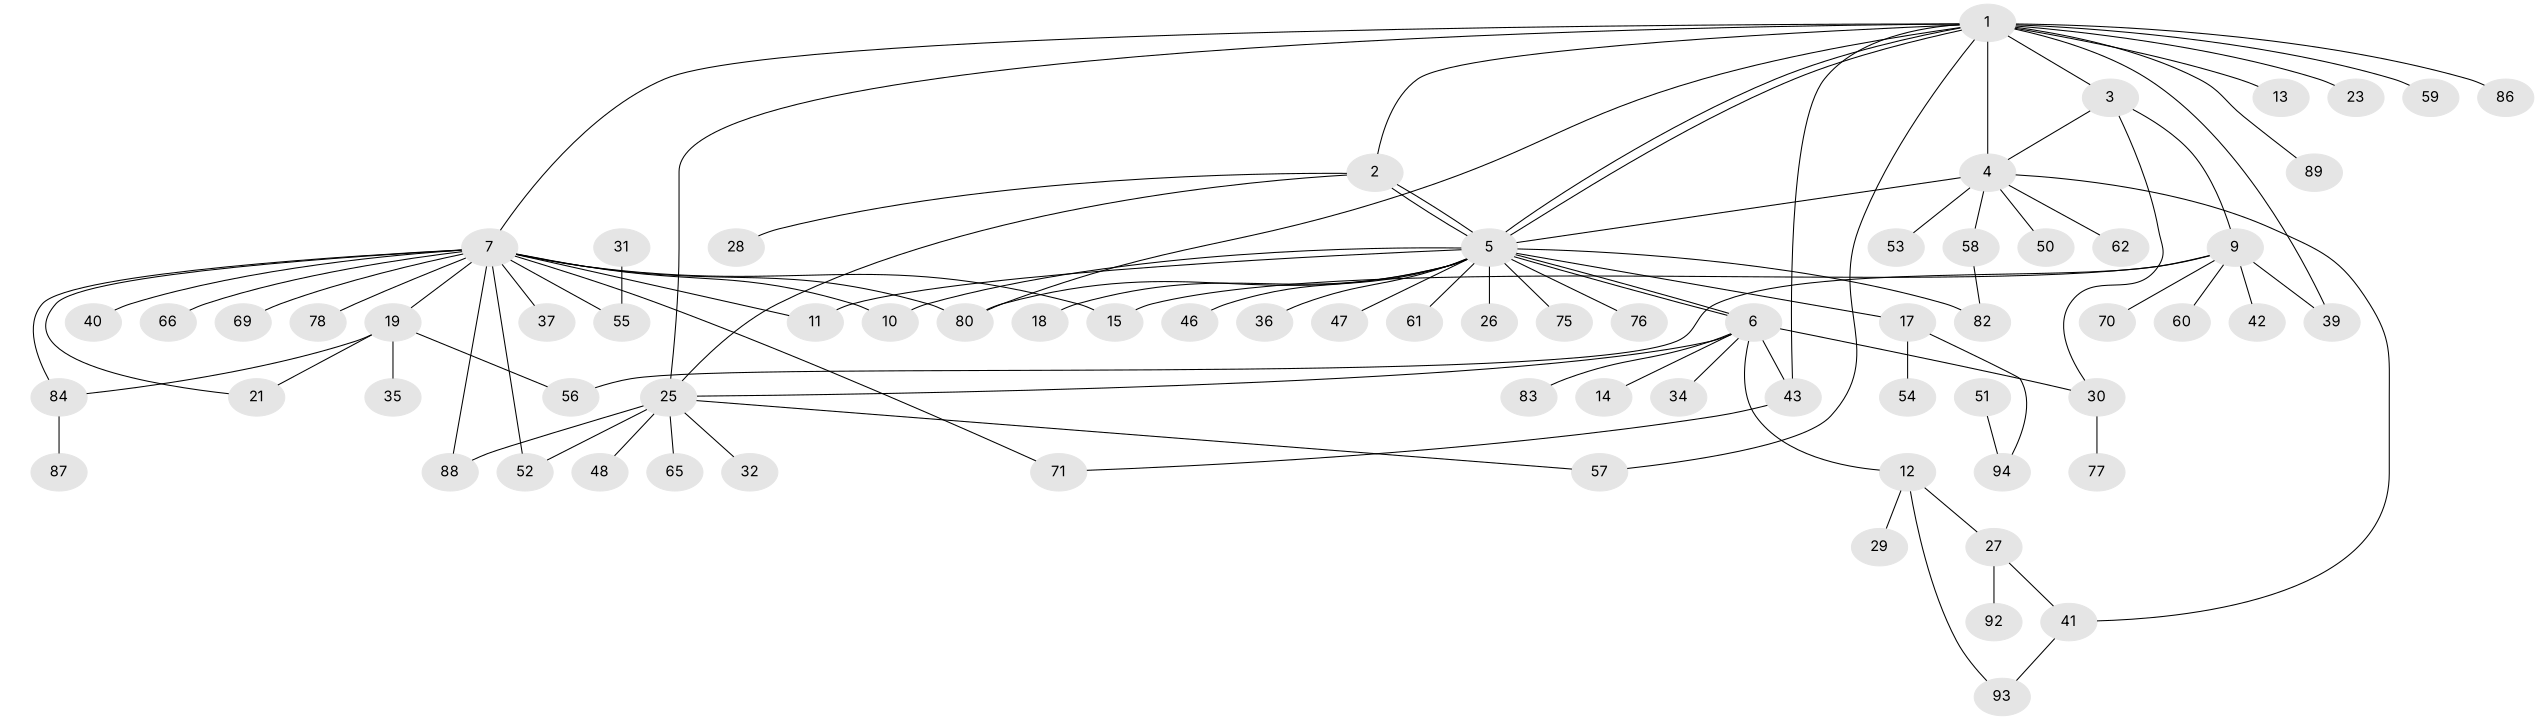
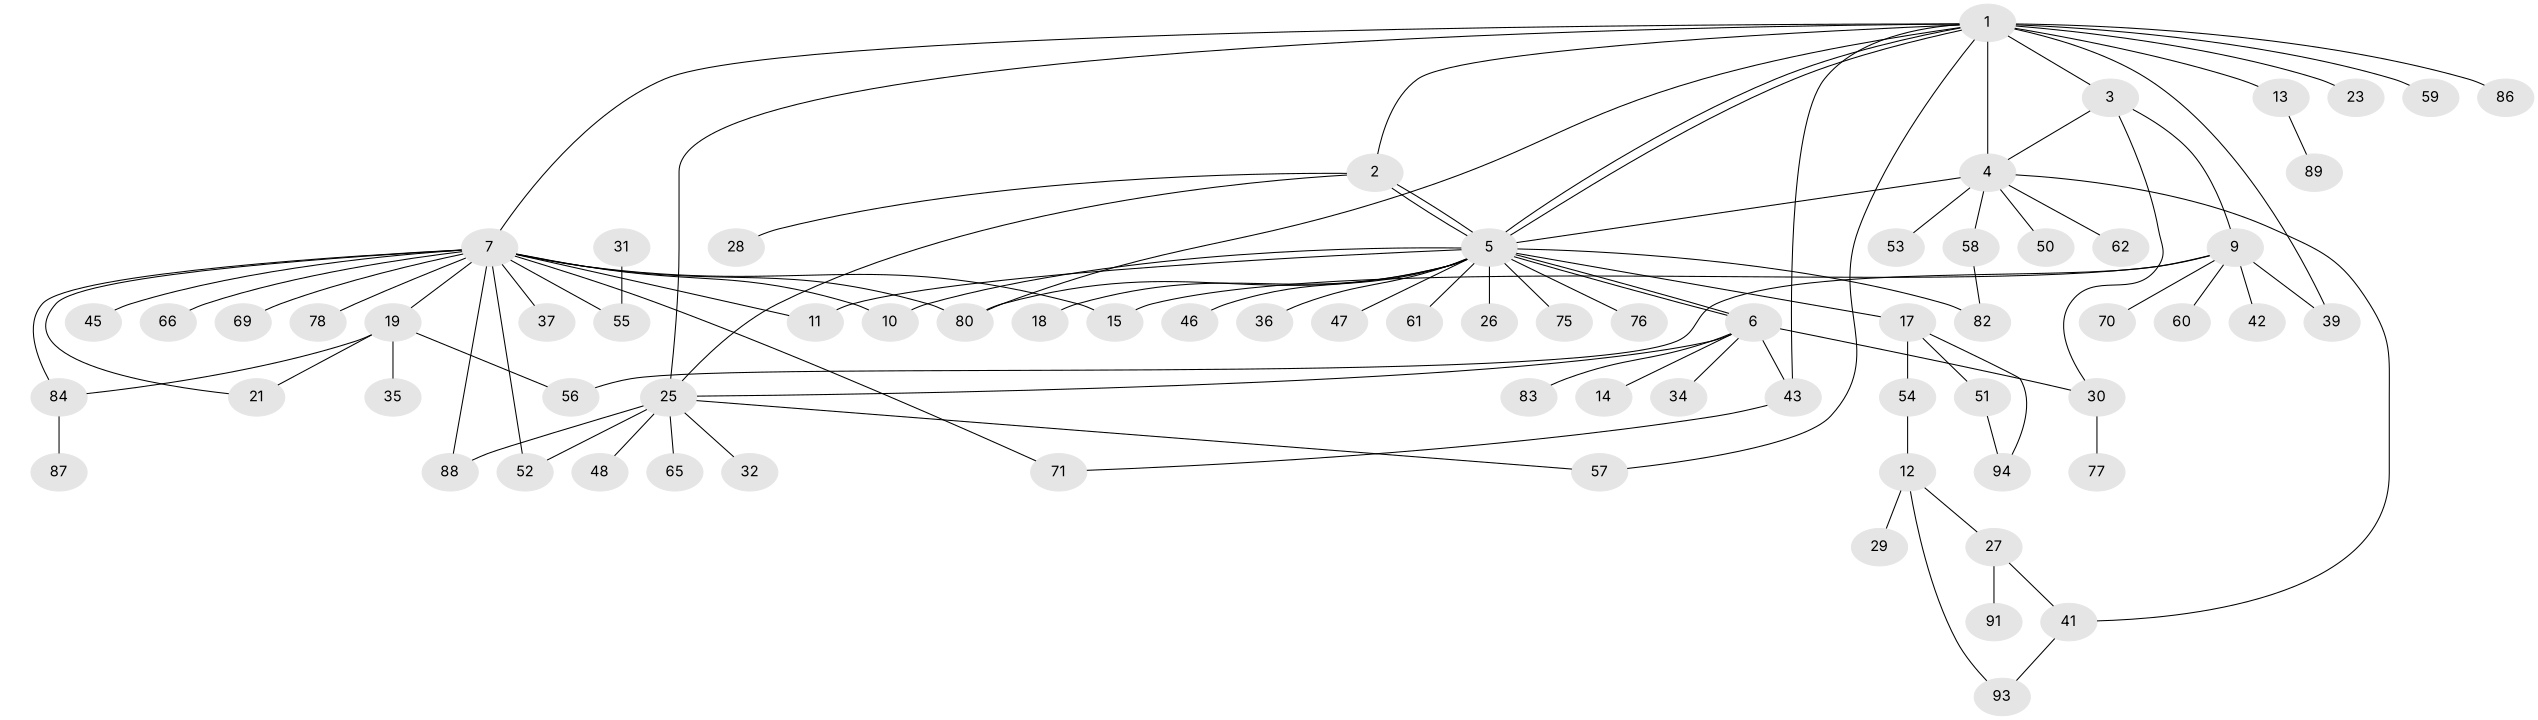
(2176, 68) -> (2298, 135)
(93, 322) -> (93, 322)
none -> (1939, 354)
(1774, 434) -> (1908, 435)
(1994, 622) -> (1994, 622)
